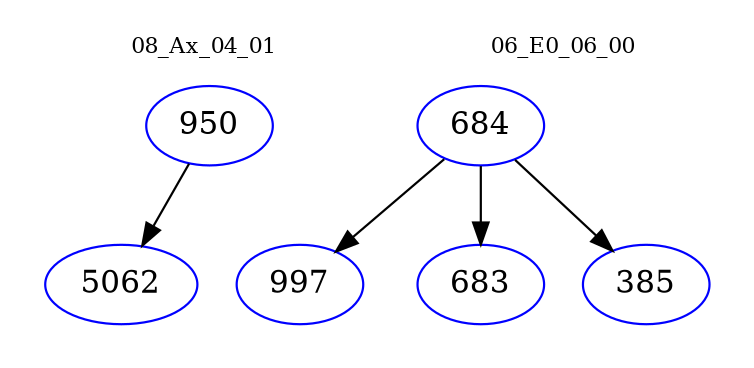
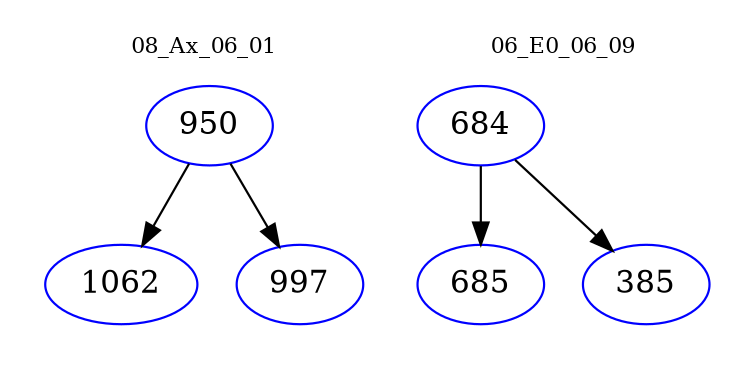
(204, 47) -> (204, 47)
(564, 47) -> (564, 47)
(415, 184) -> (249, 196)
(121, 285) -> (121, 285)
(481, 285) -> (481, 285)
